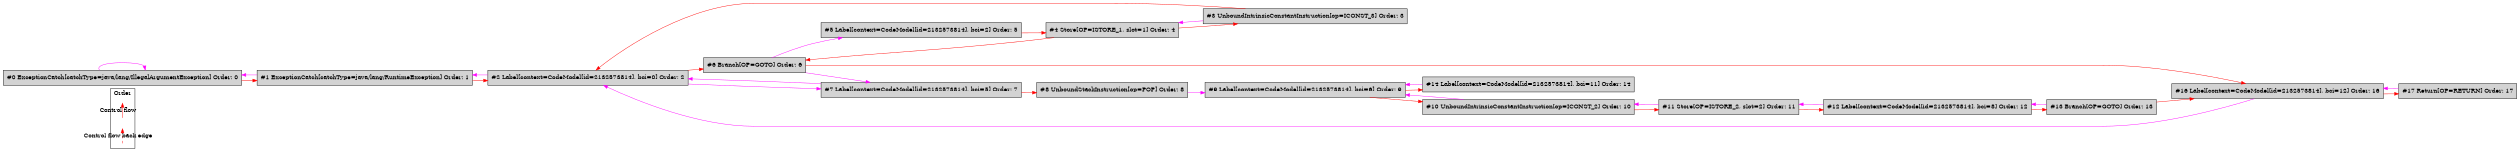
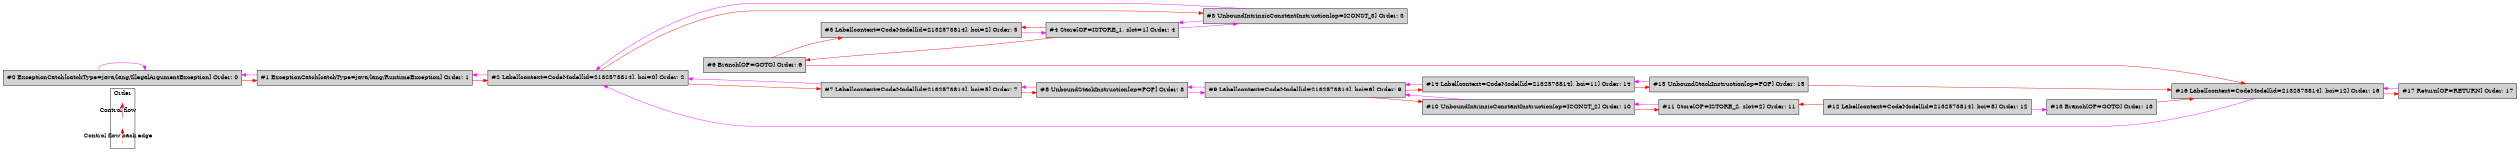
(915, 3) -> (915, 3)
(1206, 26) -> (1206, 26)
none -> (1036, 27)
(1032, 33) -> (1032, 33)
(805, 46) -> (805, 46)
(694, 70) -> (893, 11)
(836, 77) -> (1031, 87)
none -> (1729, 84)
(752, 87) -> (752, 87)
none -> (1199, 87)
(1813, 104) -> (1813, 104)
(2041, 104) -> none
(1809, 110) -> none
(2037, 110) -> (2037, 110)
